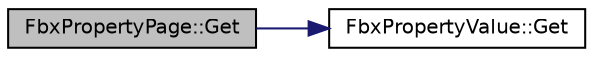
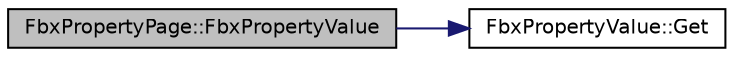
(132, 28) -> (202, 28)
